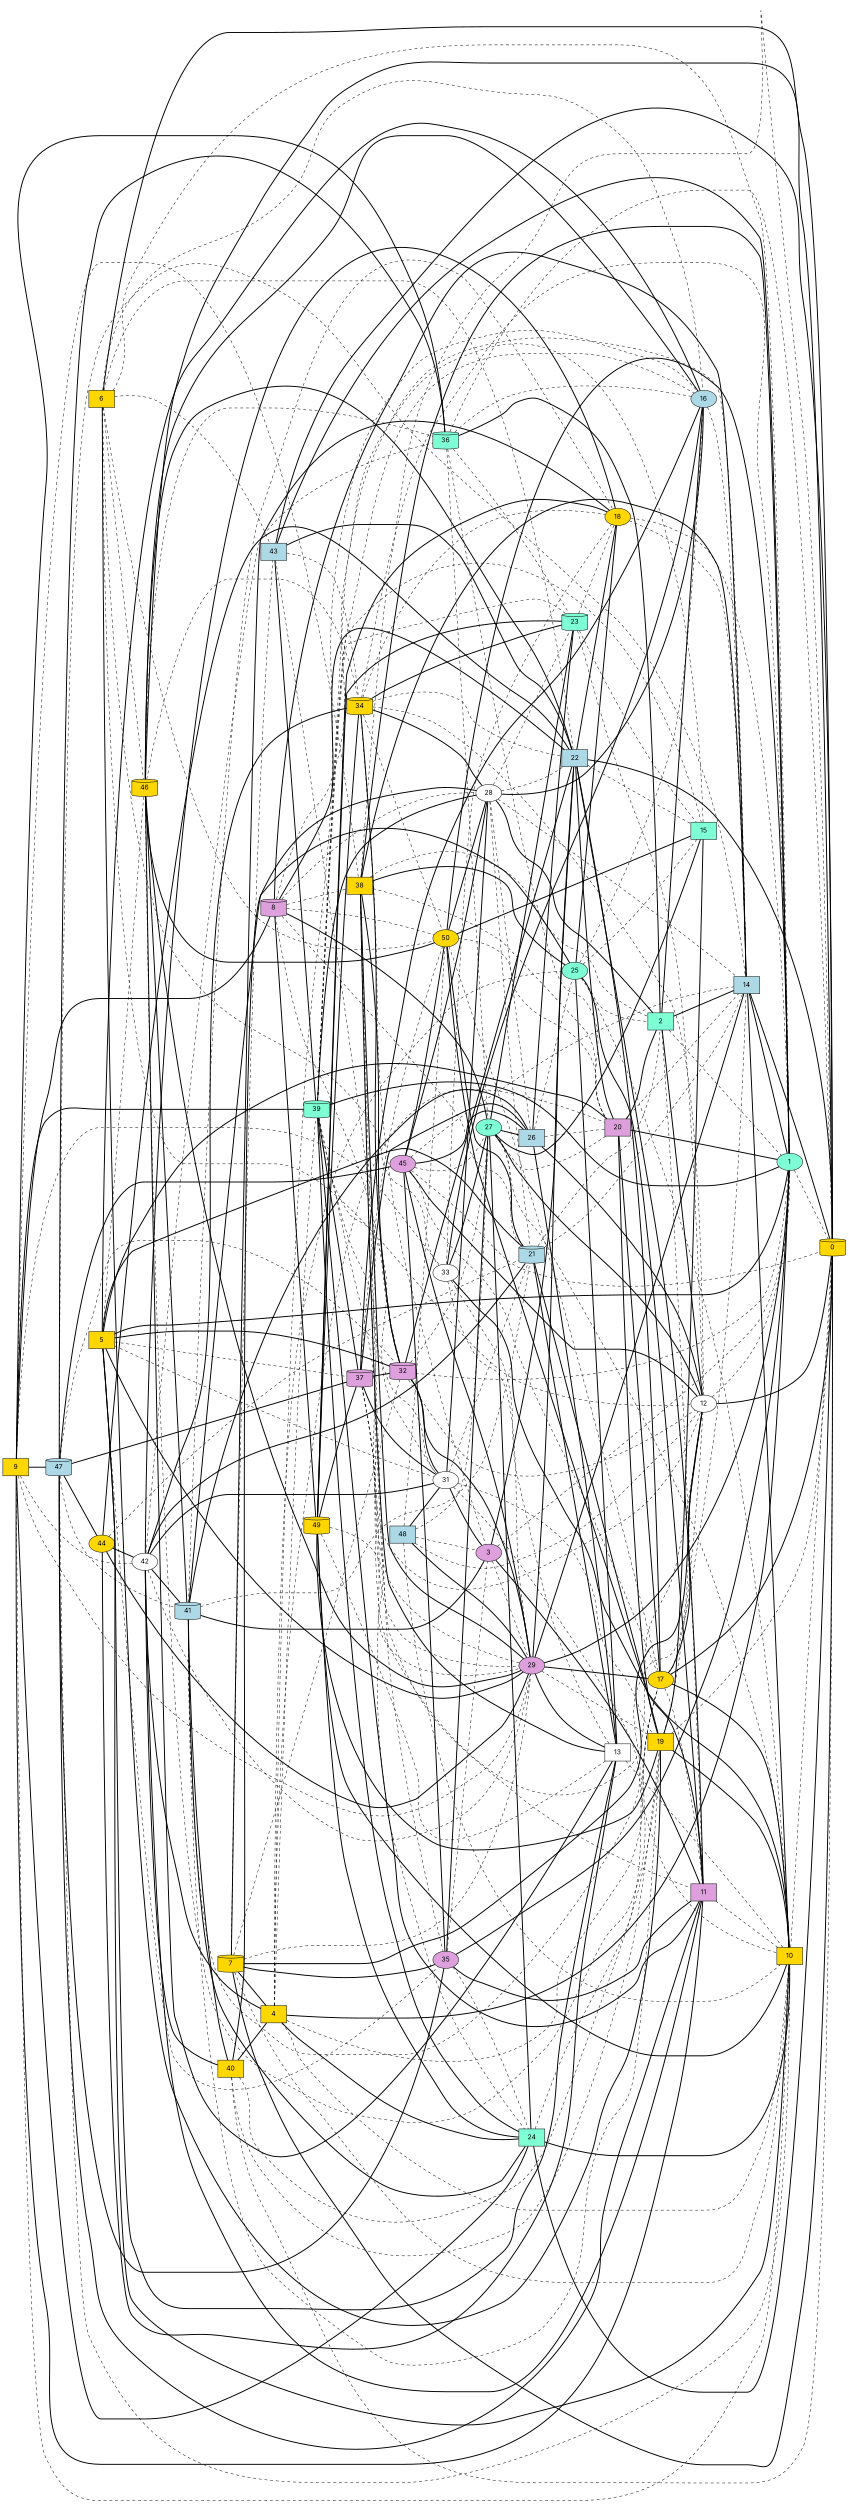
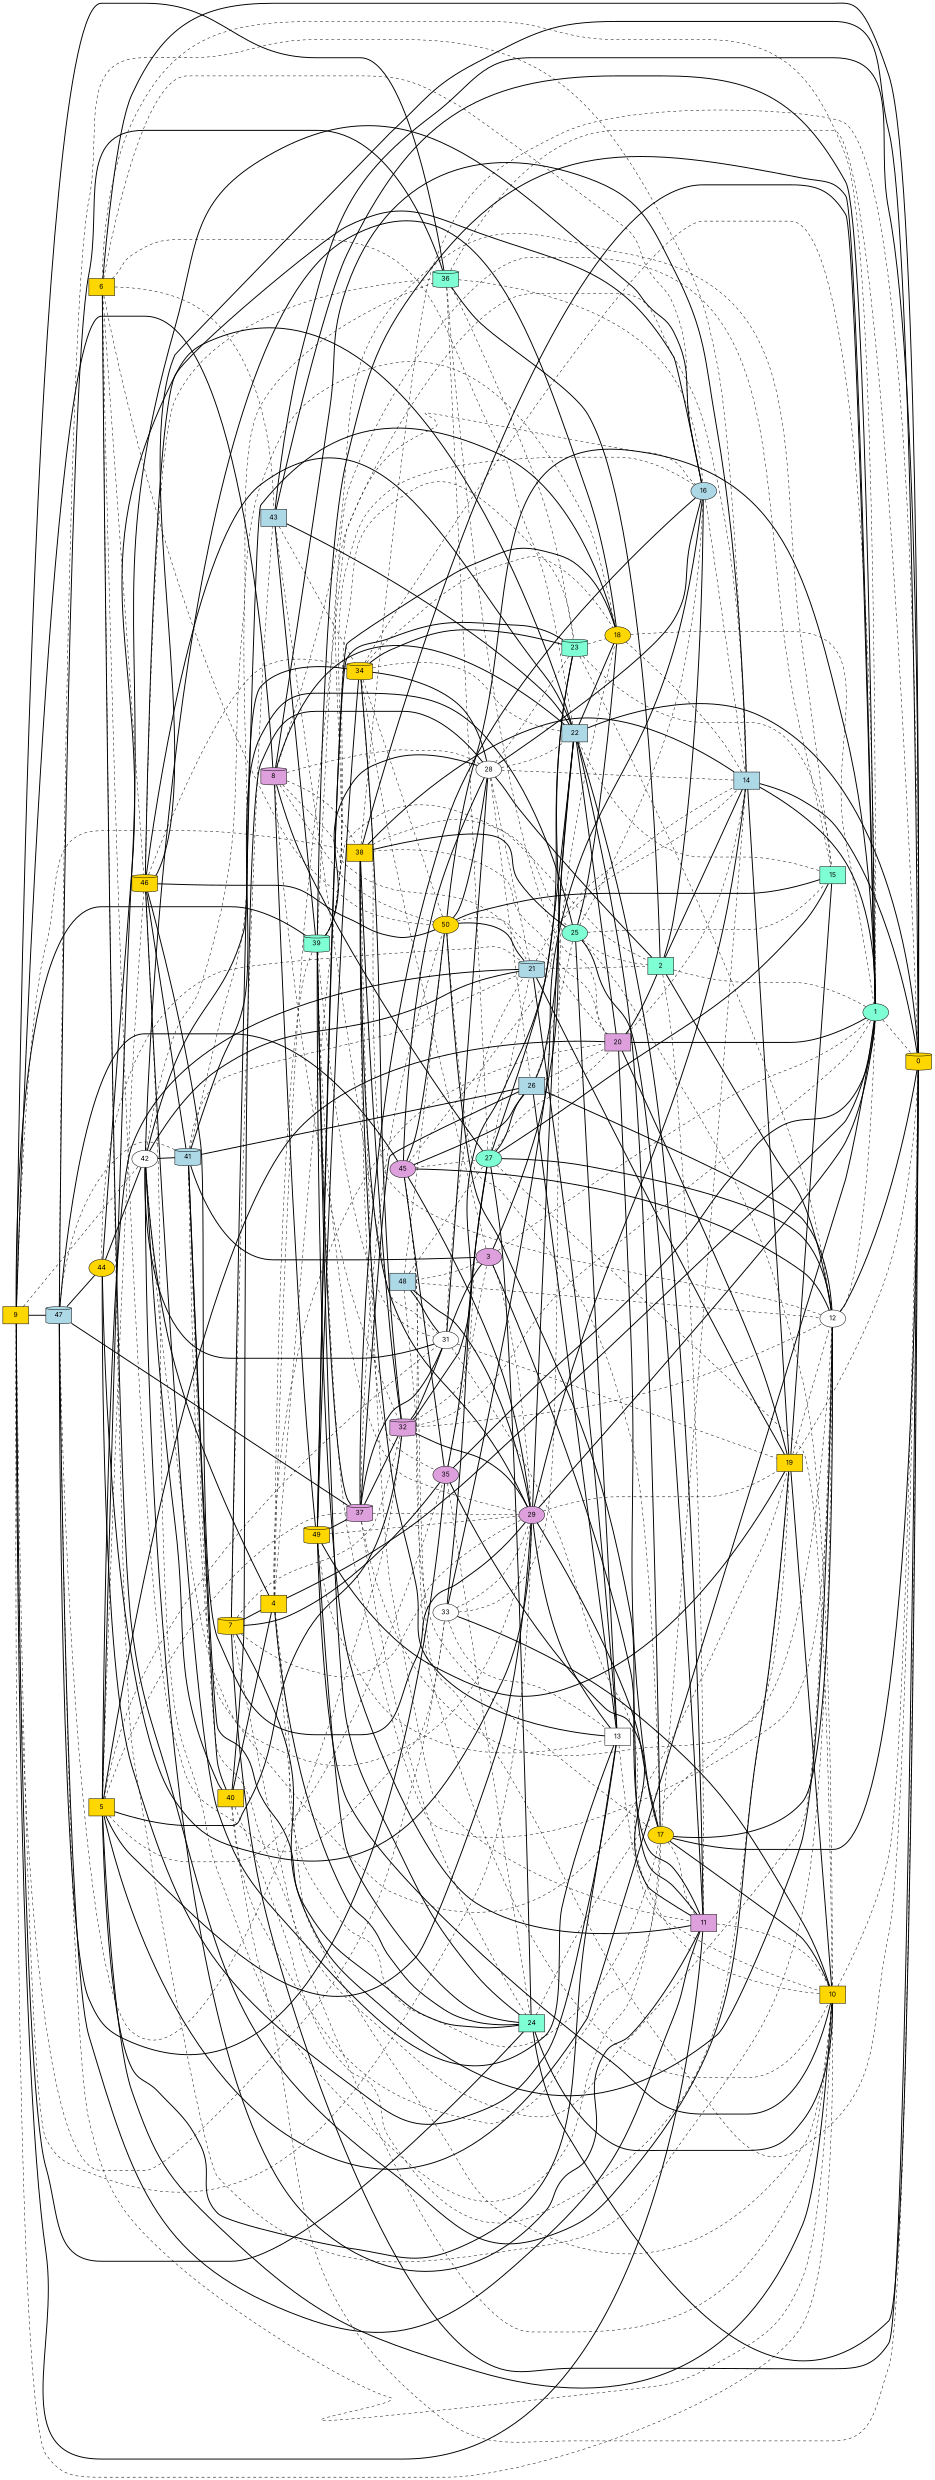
(768, 1471) -> (767, 1105)
